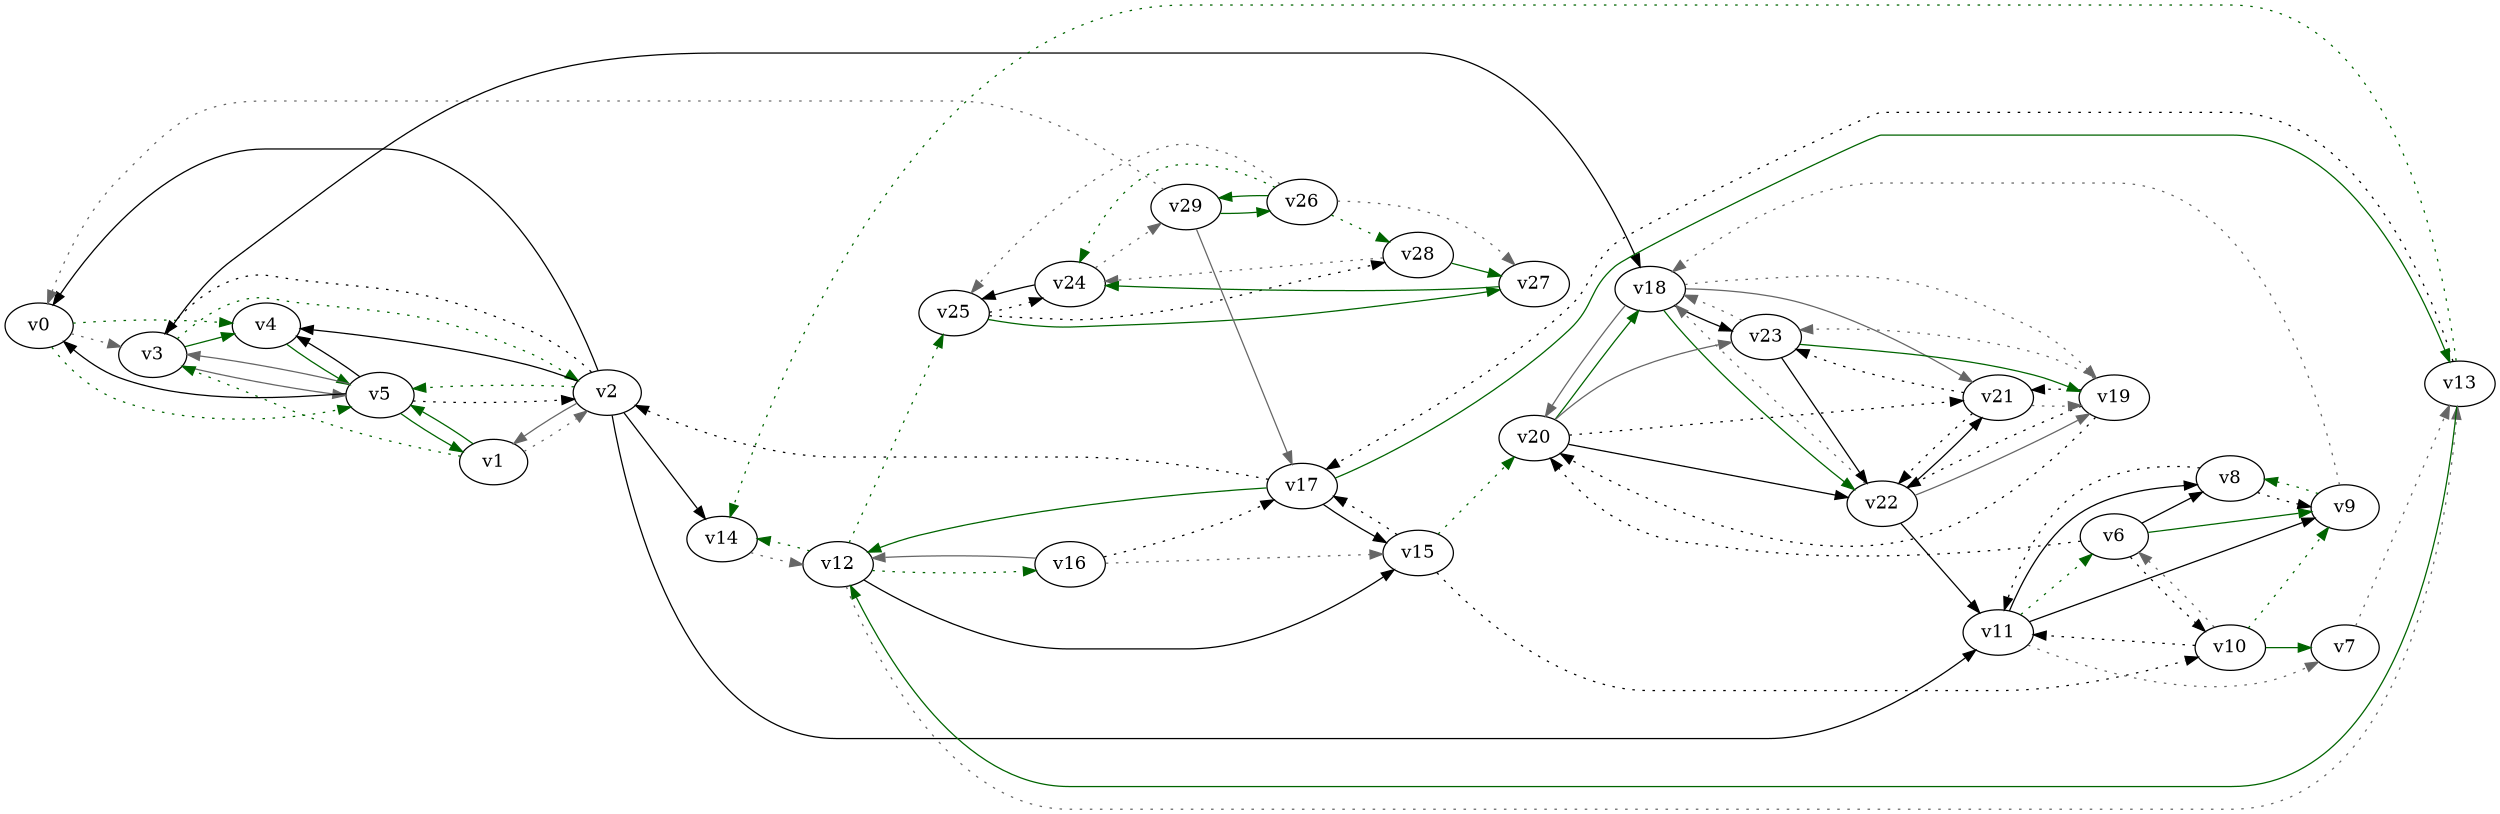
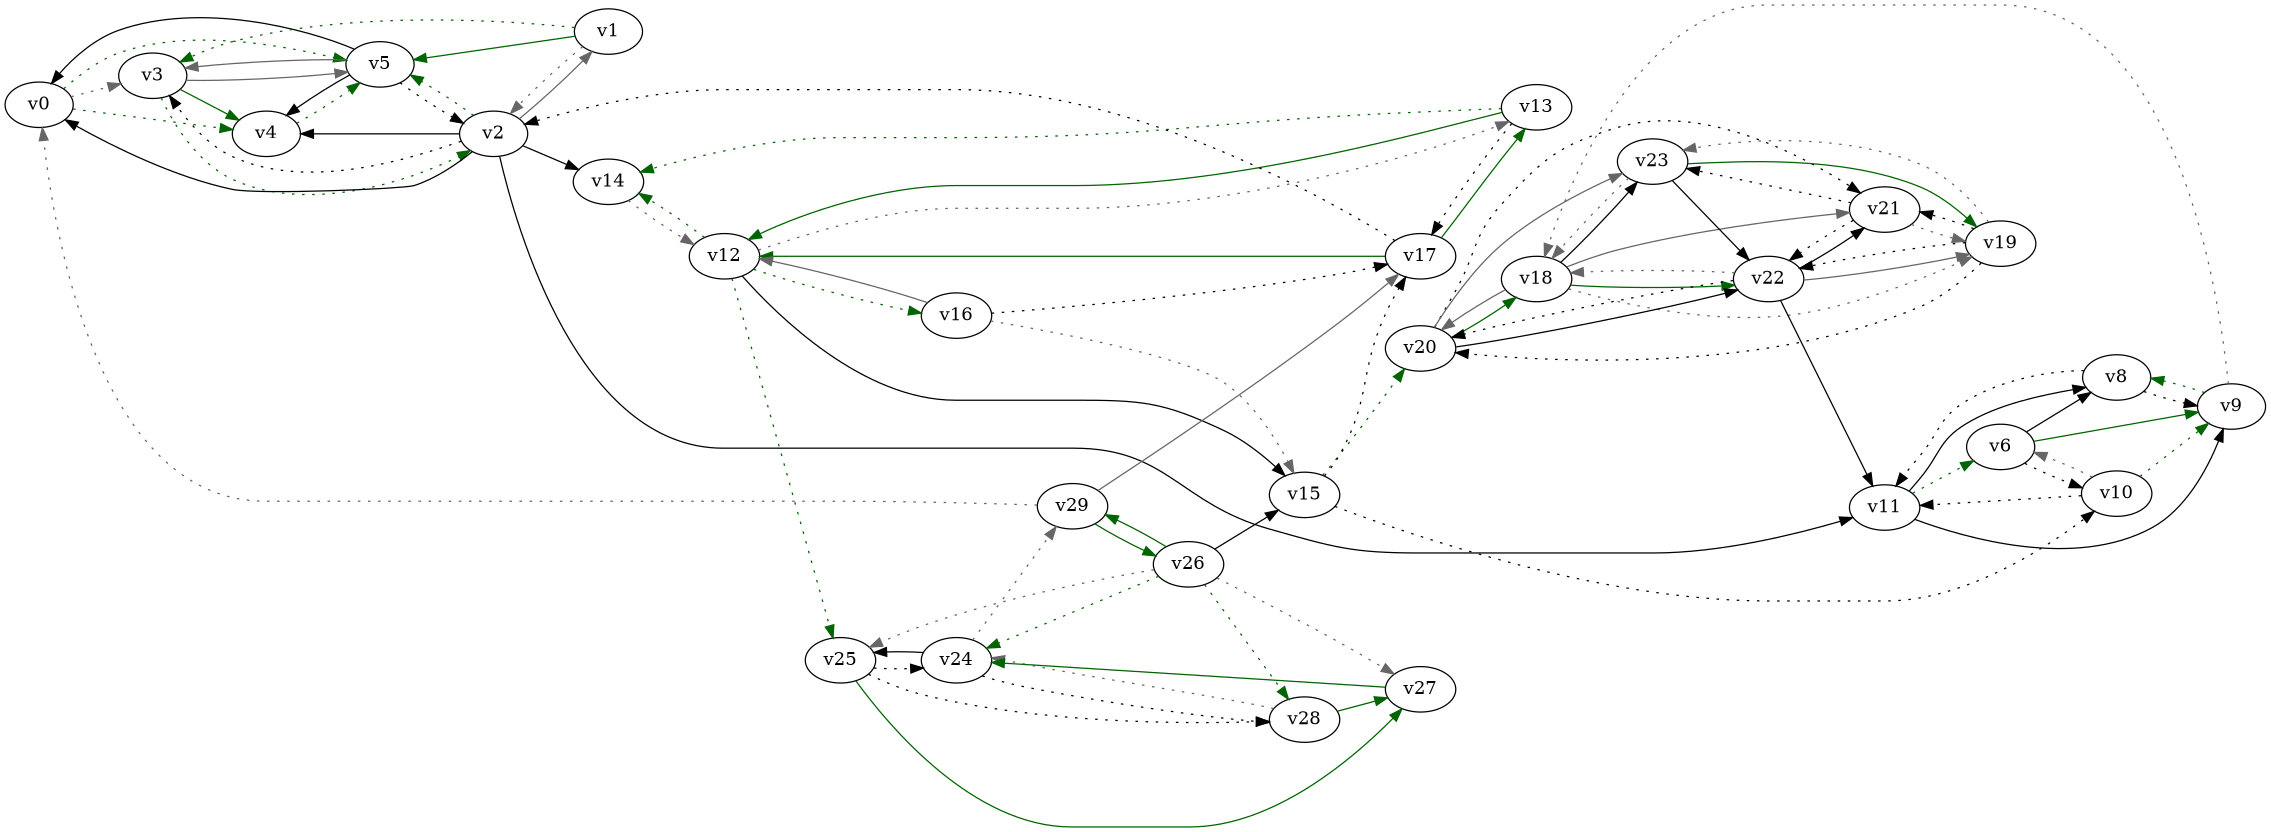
(904, 53) -> none
(312, 362) -> (324, 107)
(426, 430) -> none
(1349, 521) -> (1241, 533)
(1808, 555) -> (1591, 306)
(2345, 648) -> none
none -> (1119, 703)
